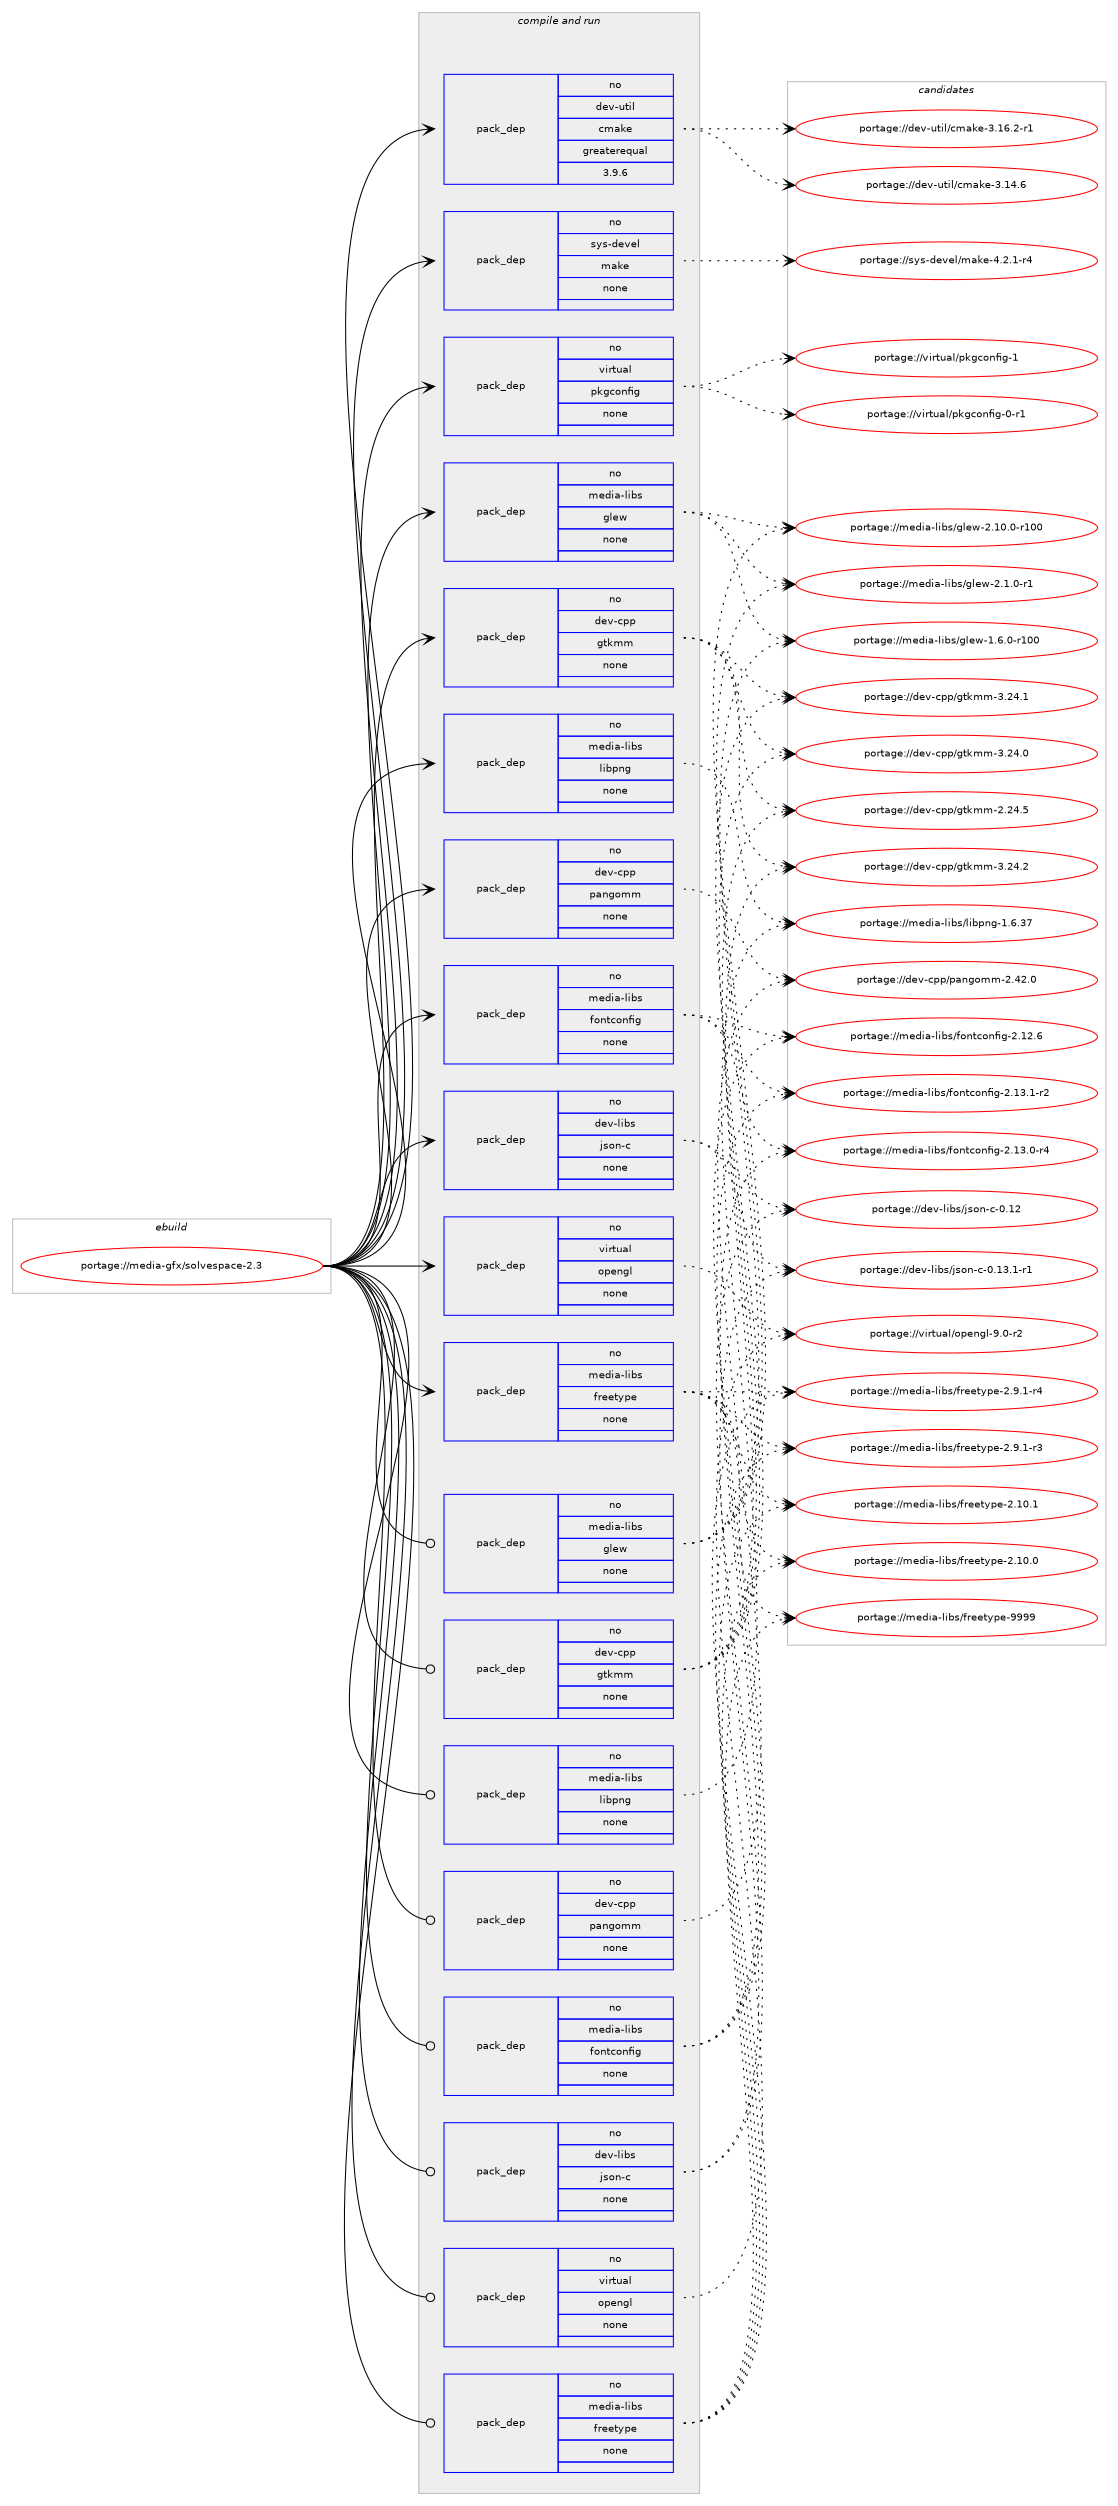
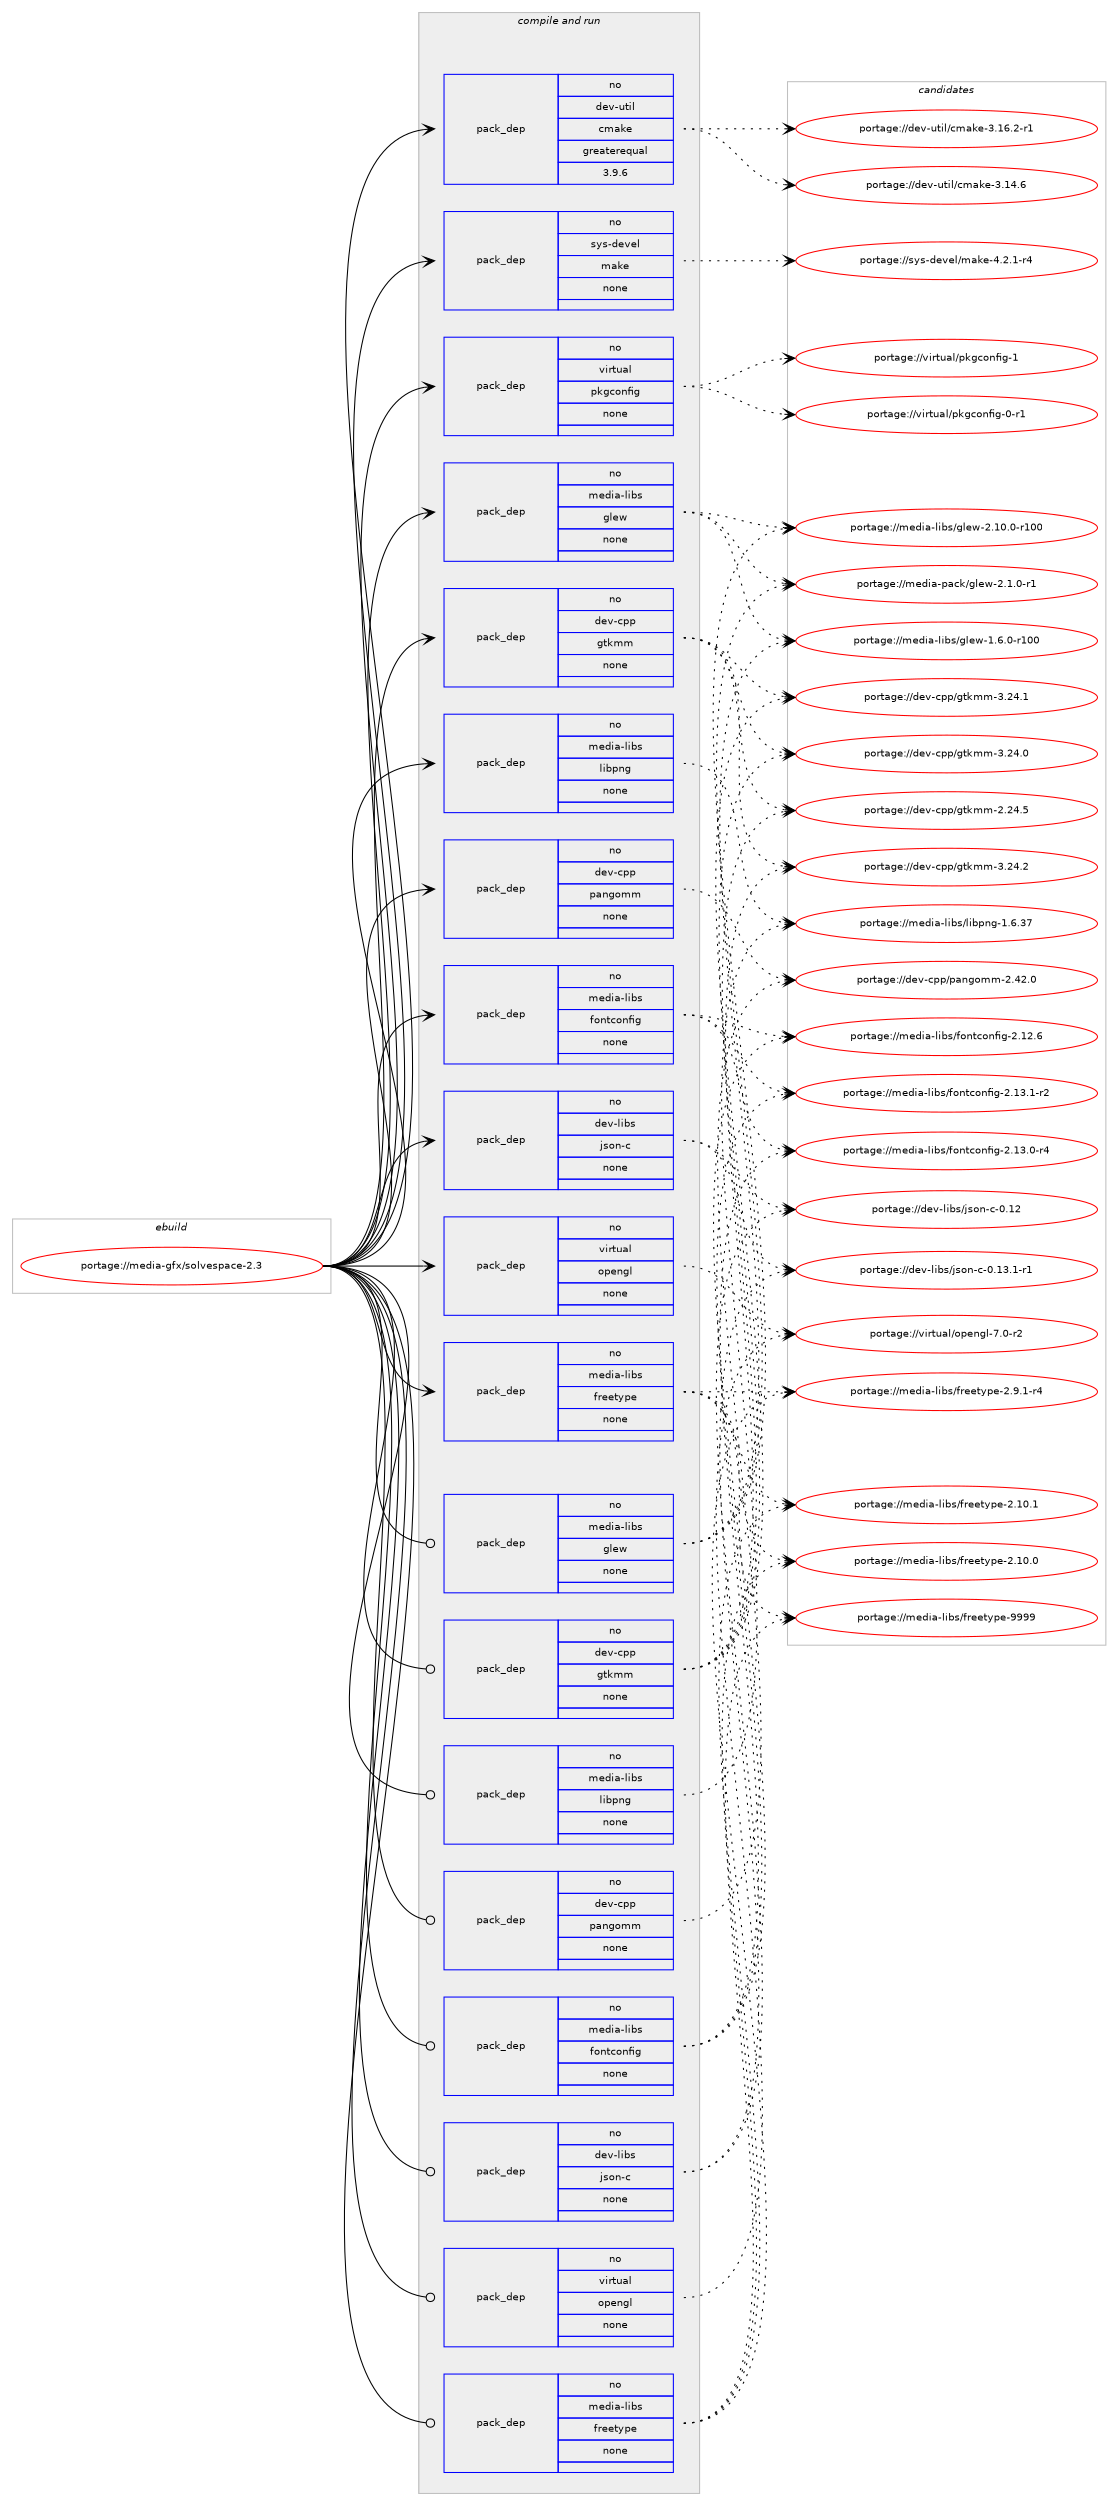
(947, 584) -> (947, 584)
(947, 1334) -> (947, 1334)
(947, 1448) -> none
